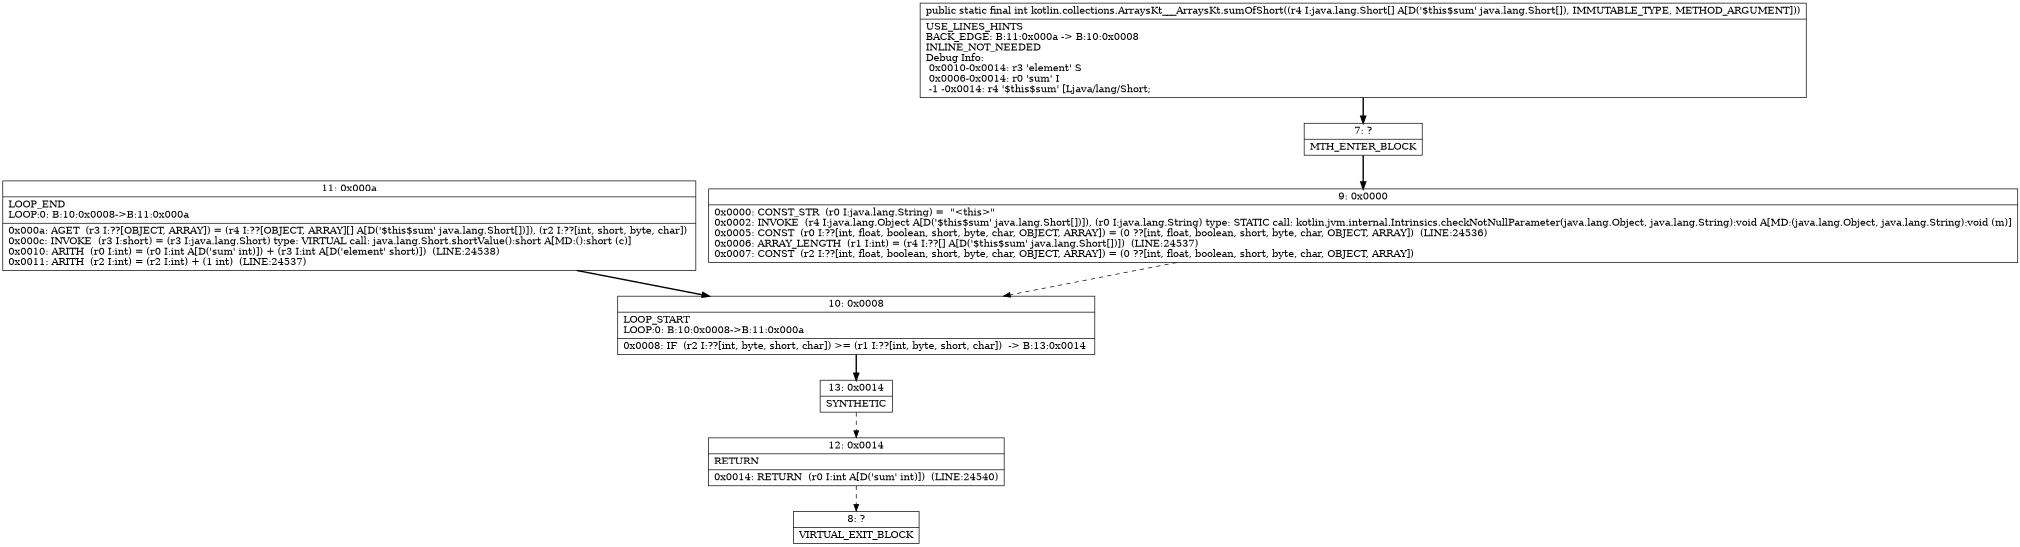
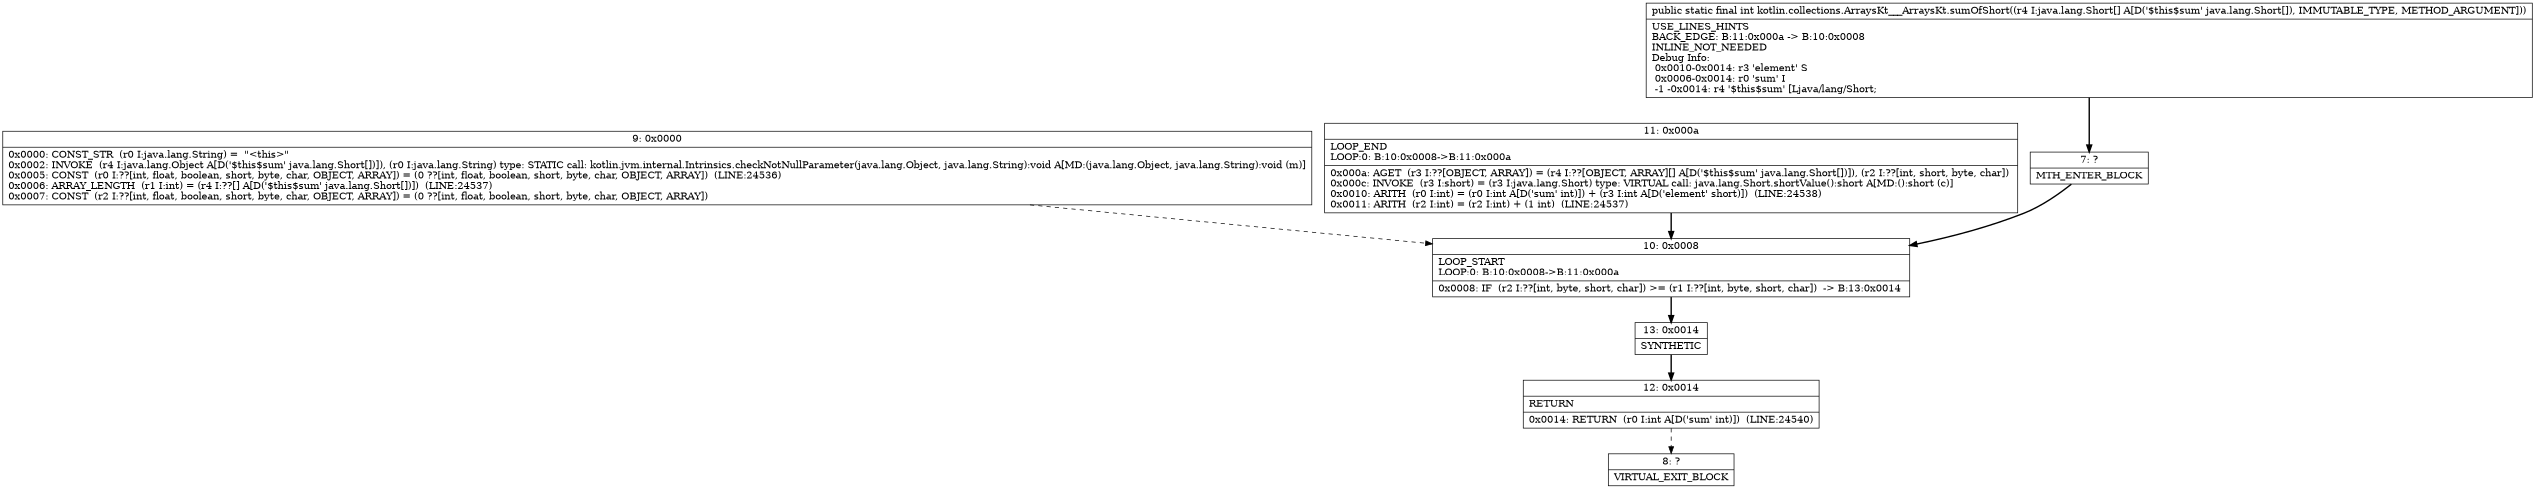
(1363, 168) -> (1998, 223)
(856, 422) -> (1671, 364)
